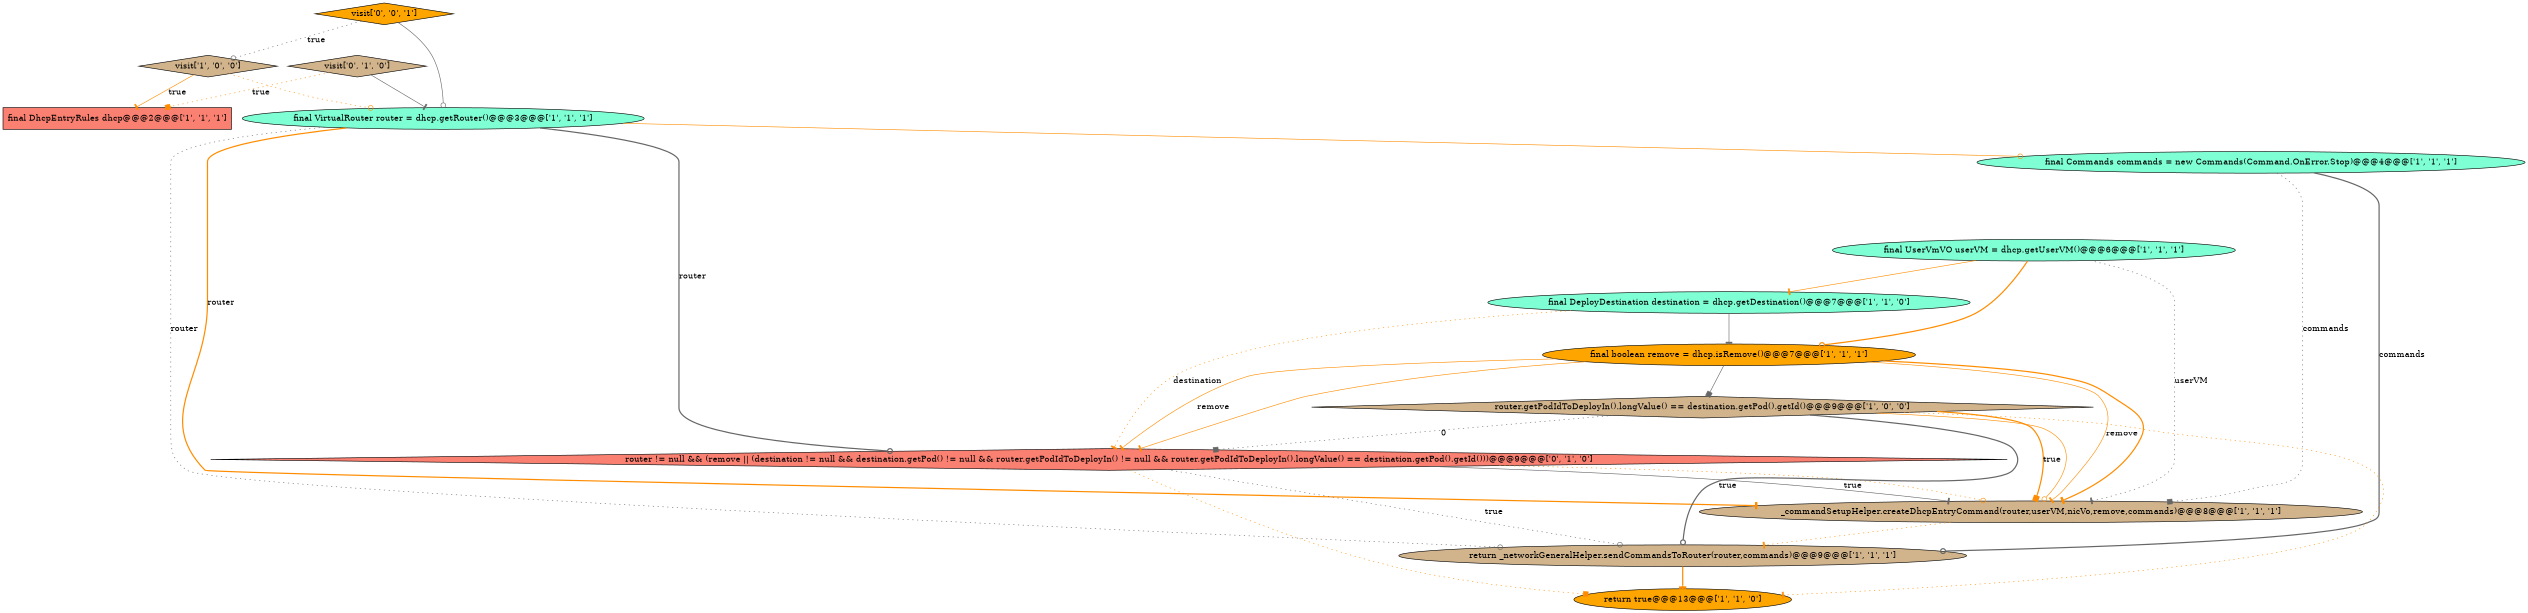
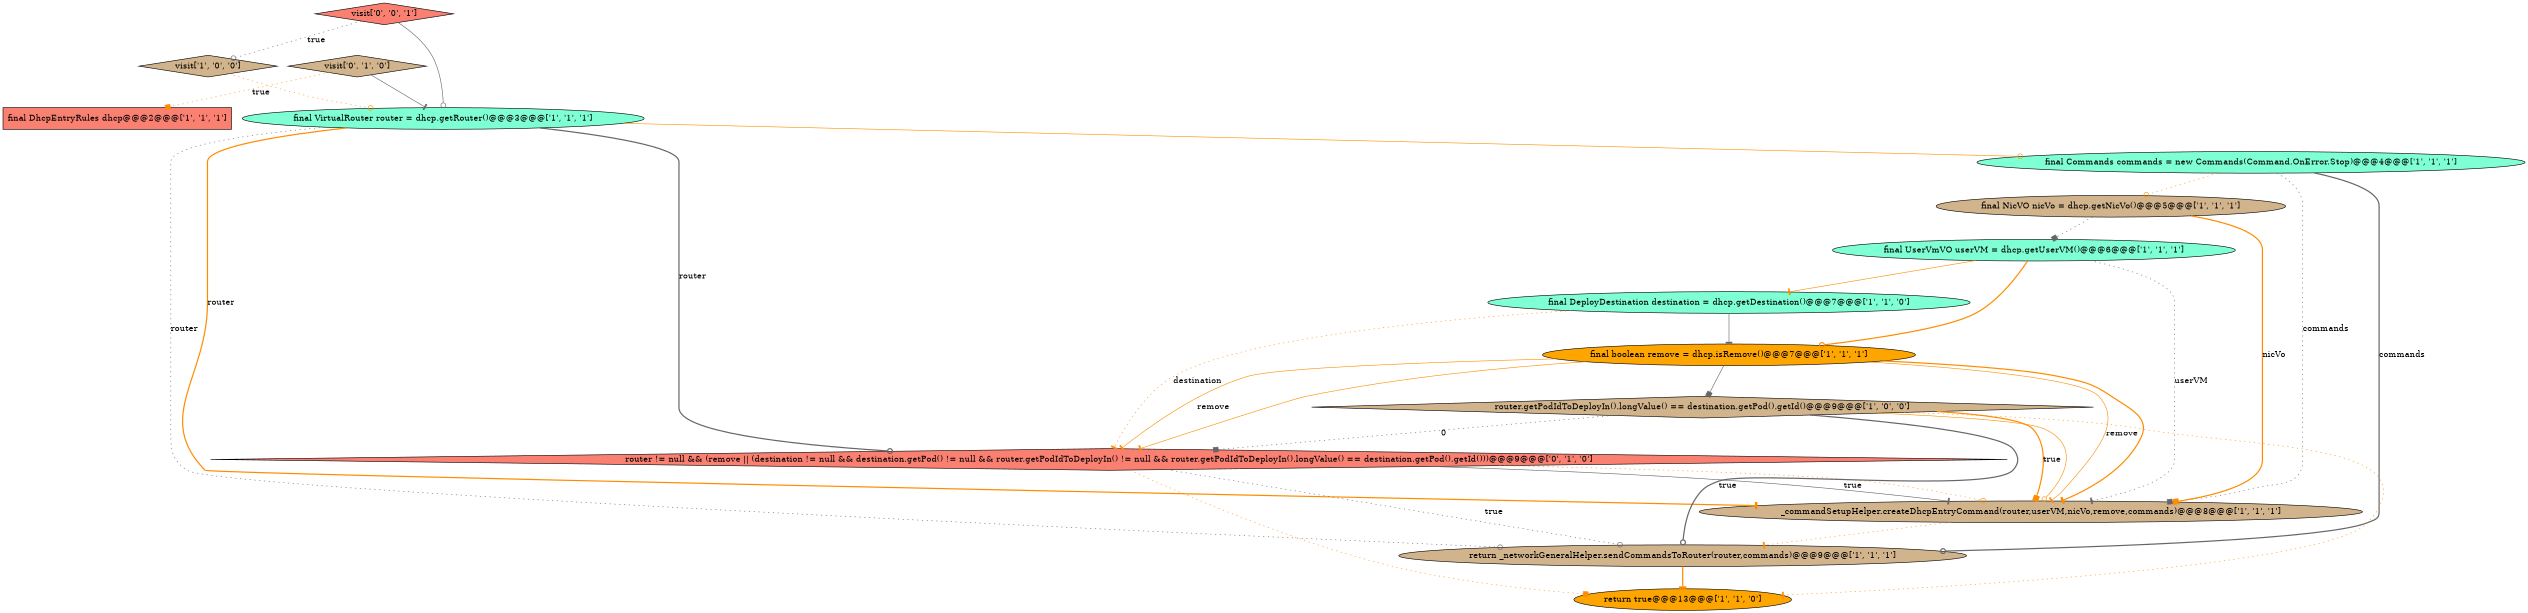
(384, 14) -> (384, 14)
(166, 90) -> none
none -> (2111, 206)
